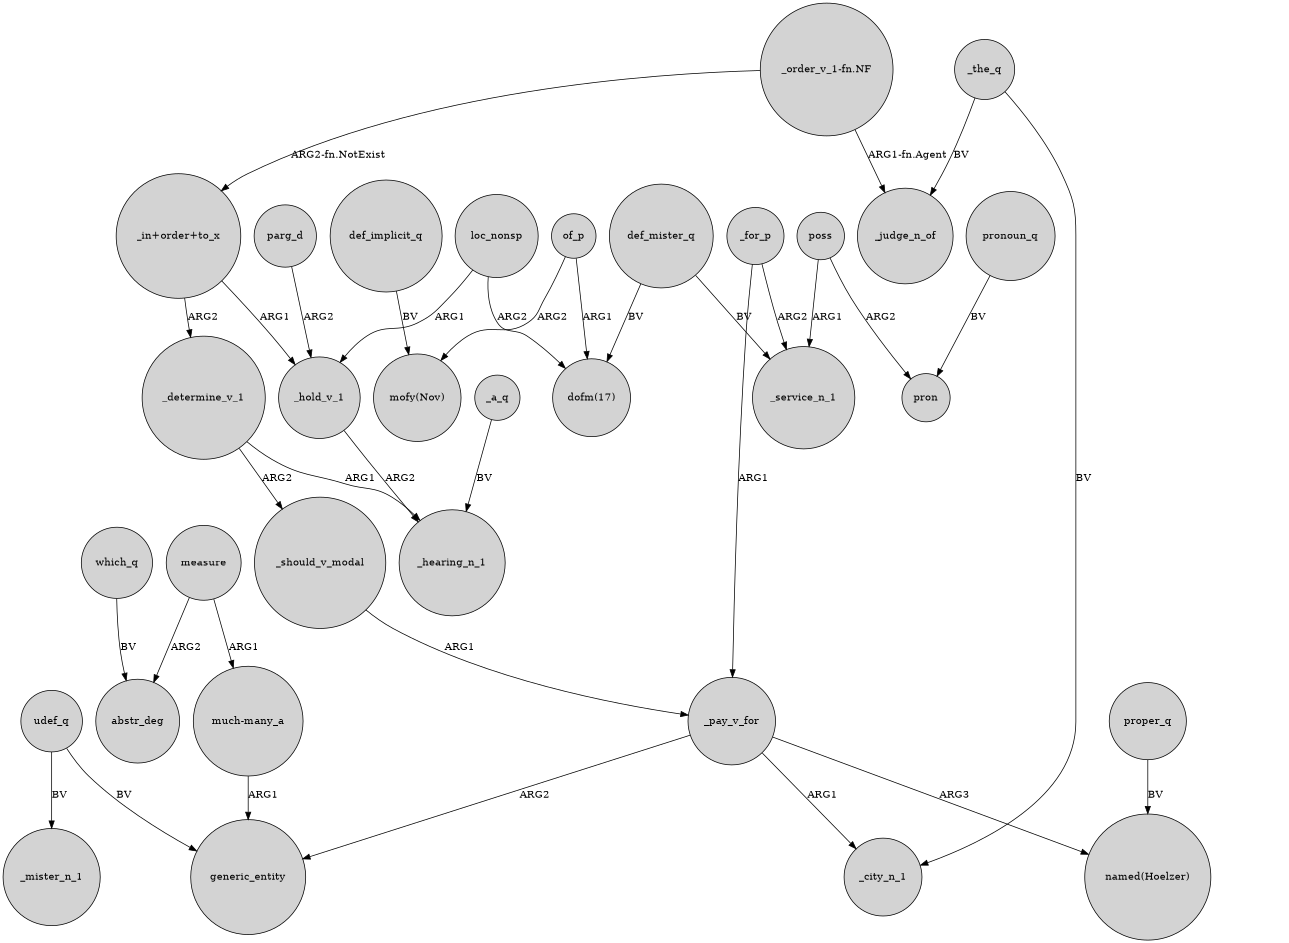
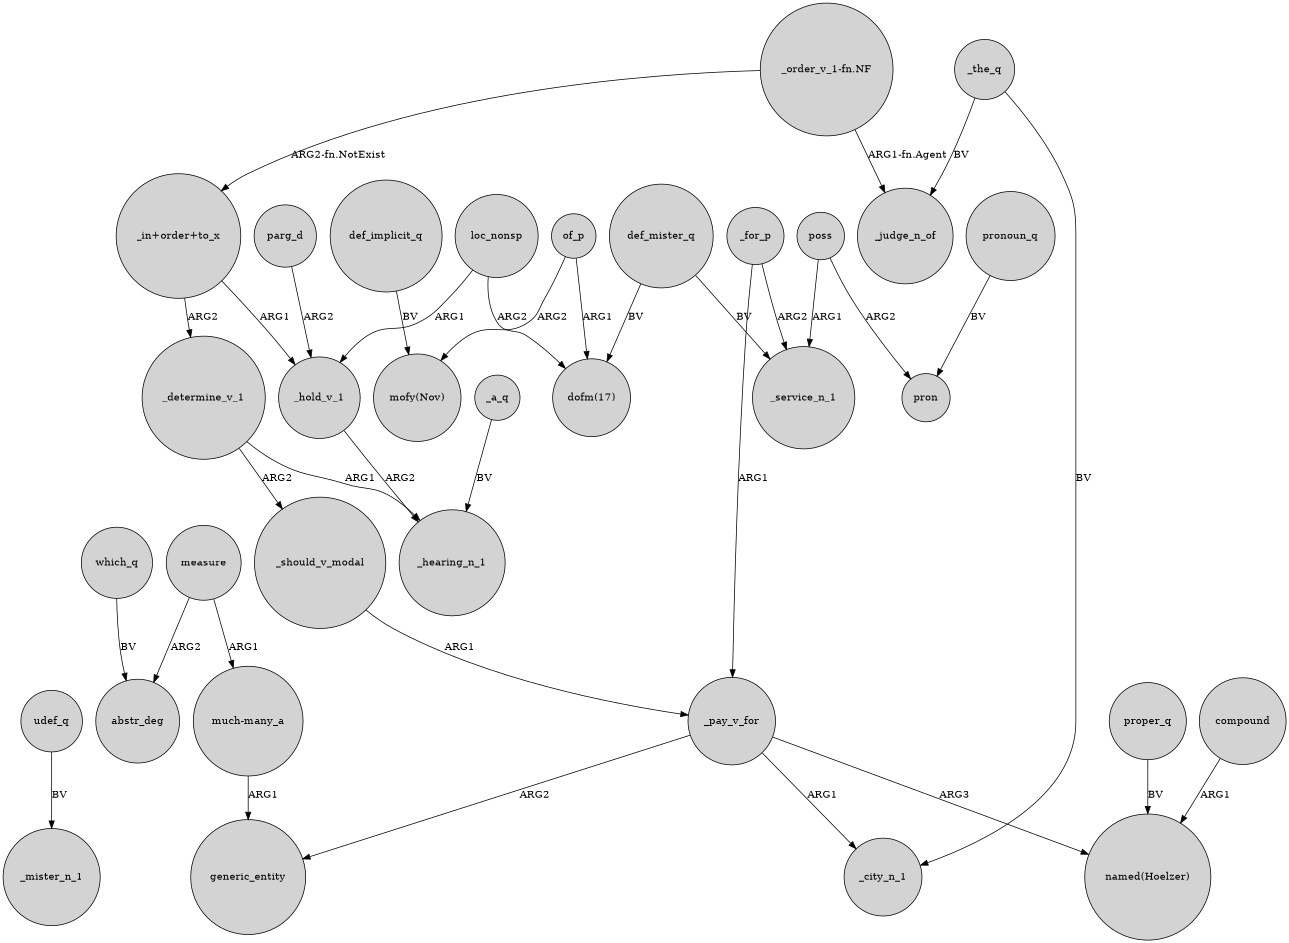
none -> (1243, 721)
(123, 805) -> none
